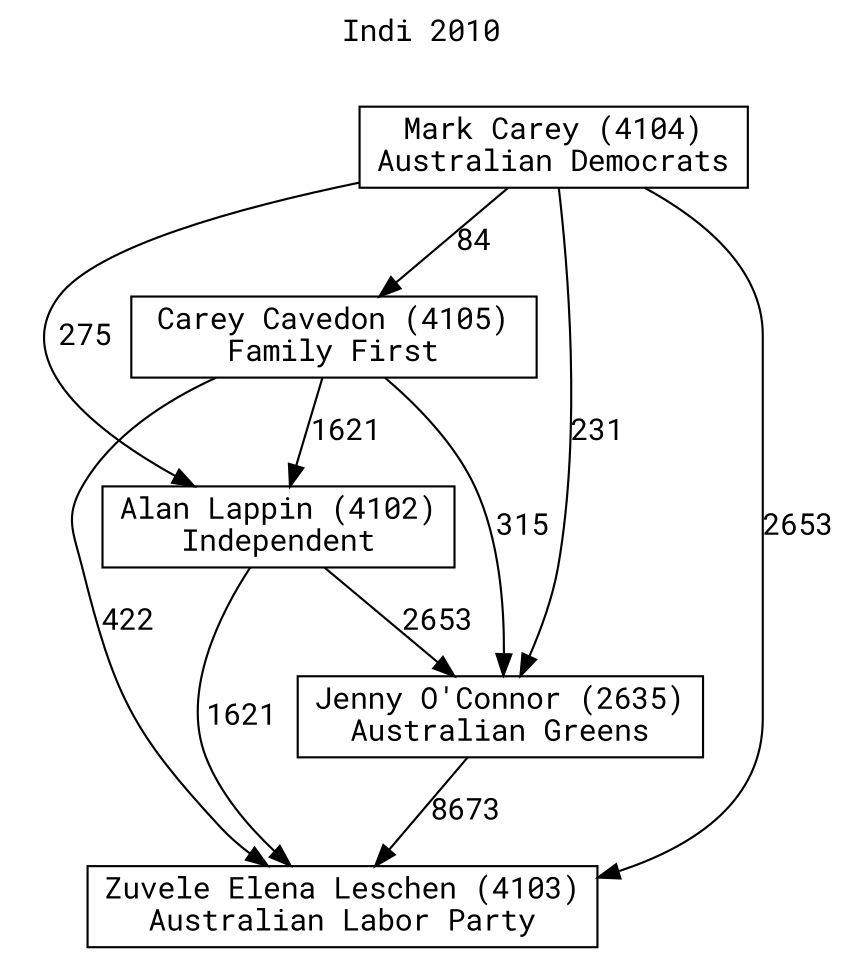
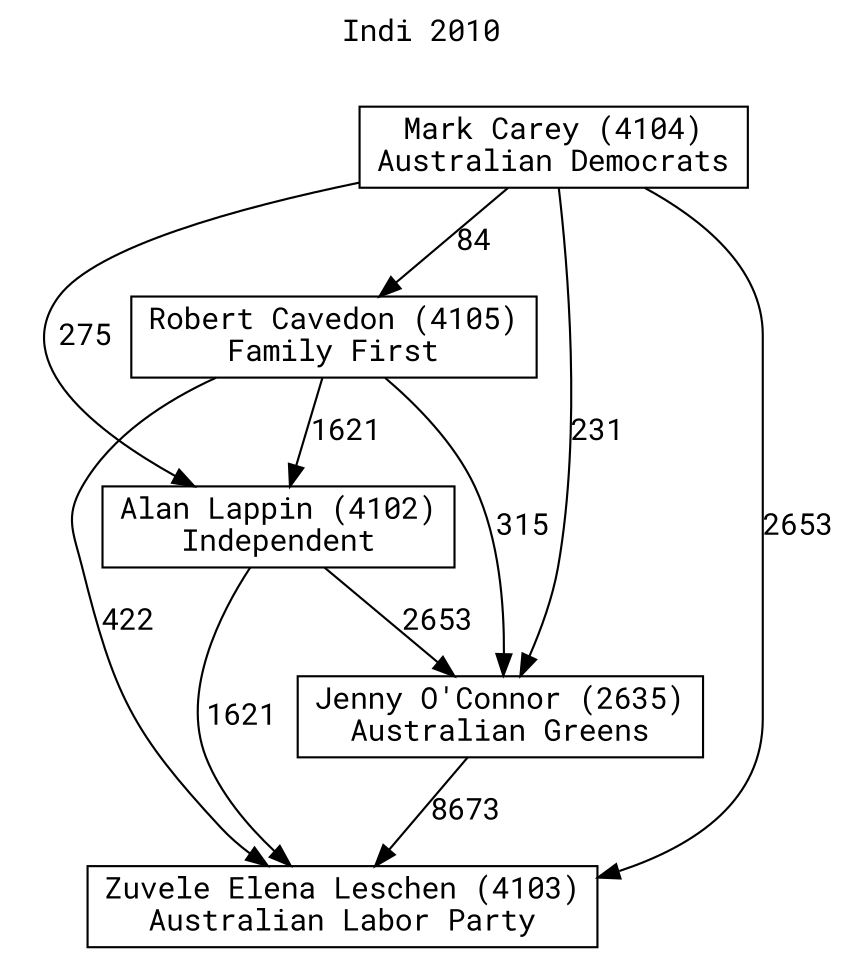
(334, 337) -> (334, 337)
